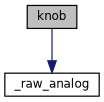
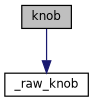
(52, 85) -> (47, 85)
